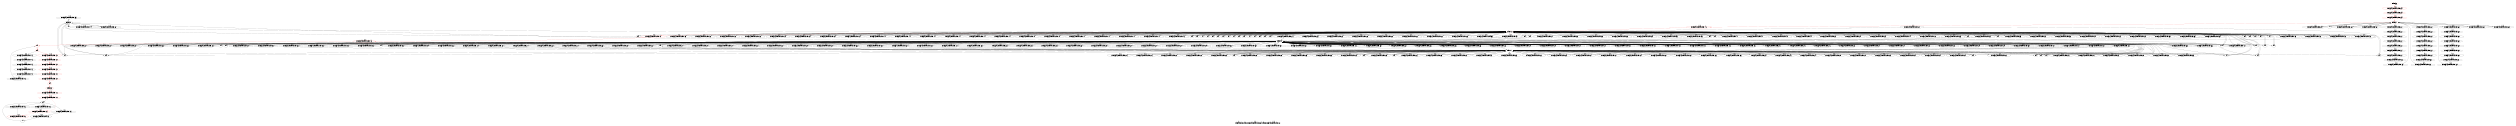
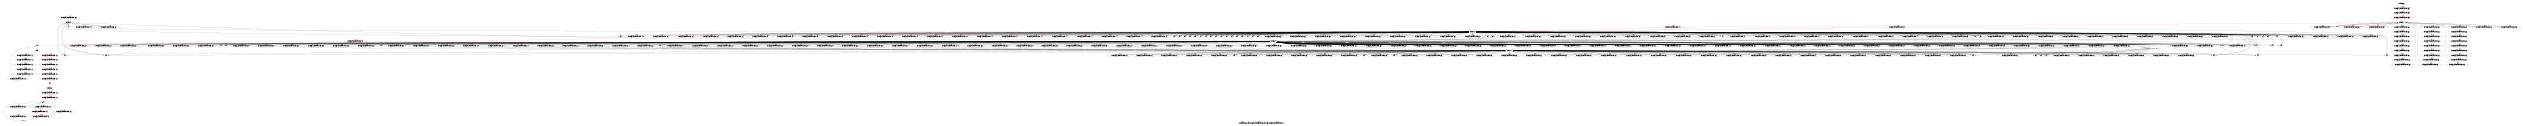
none -> (1323, 37)
